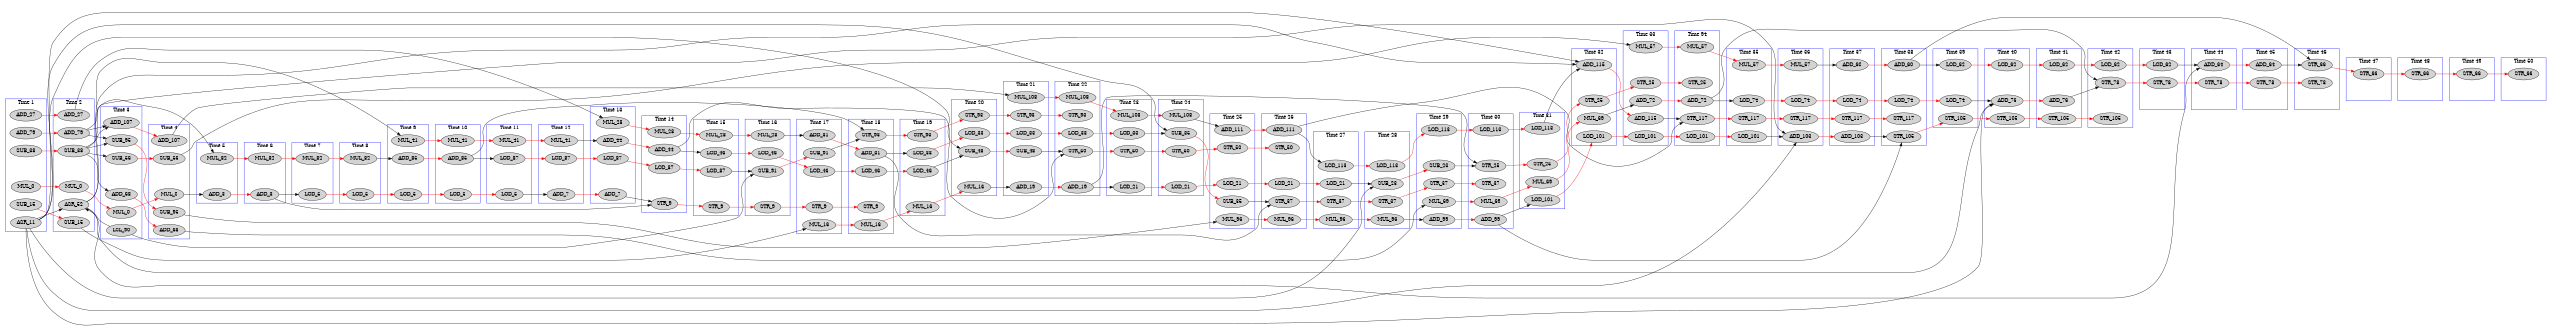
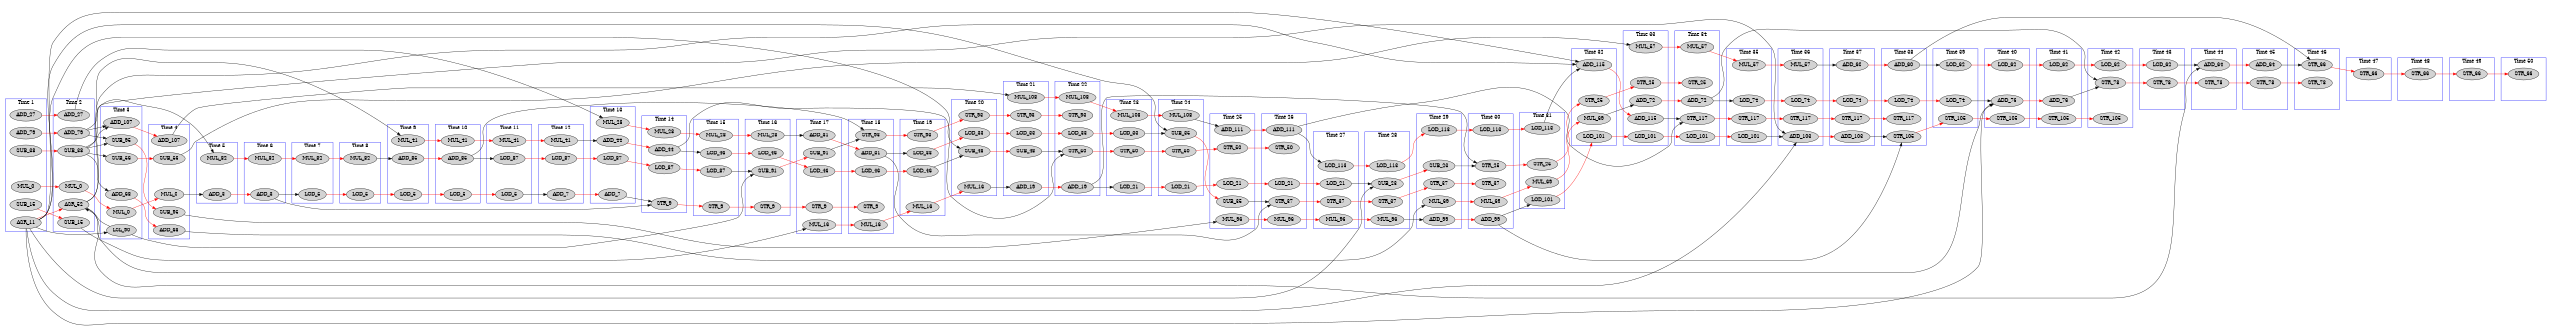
(1697, 35) -> (1697, 35)
(48, 214) -> (48, 214)
none -> (70, 234)
